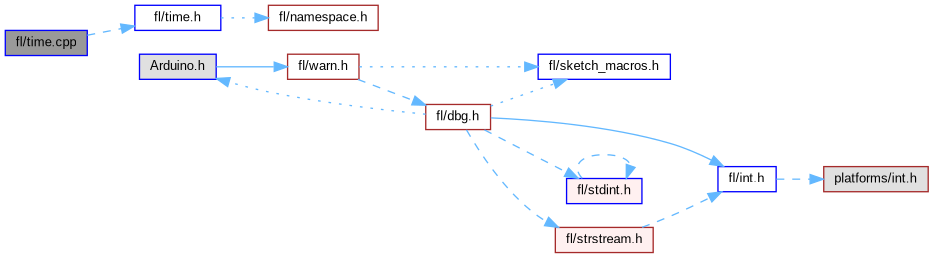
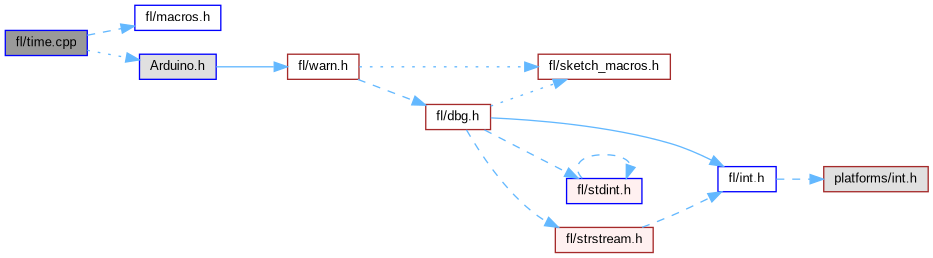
(178, 18) -> (178, 18)
(323, 18) -> none
(604, 67) -> (604, 67)
(327, 102) -> (107, 54)
